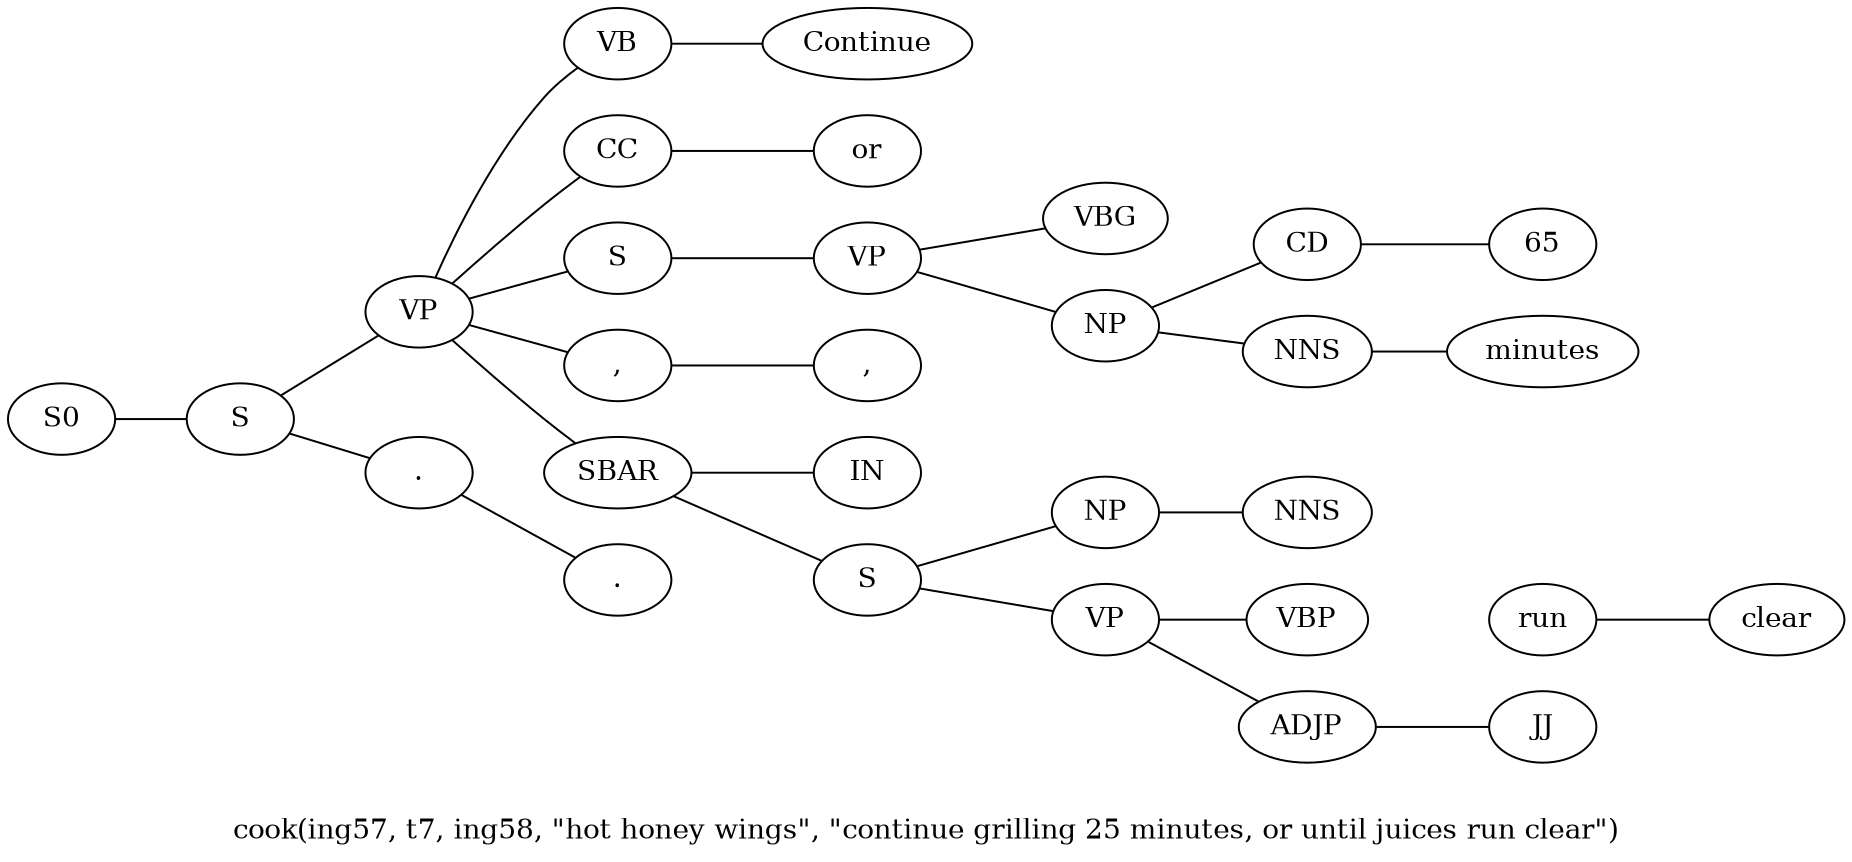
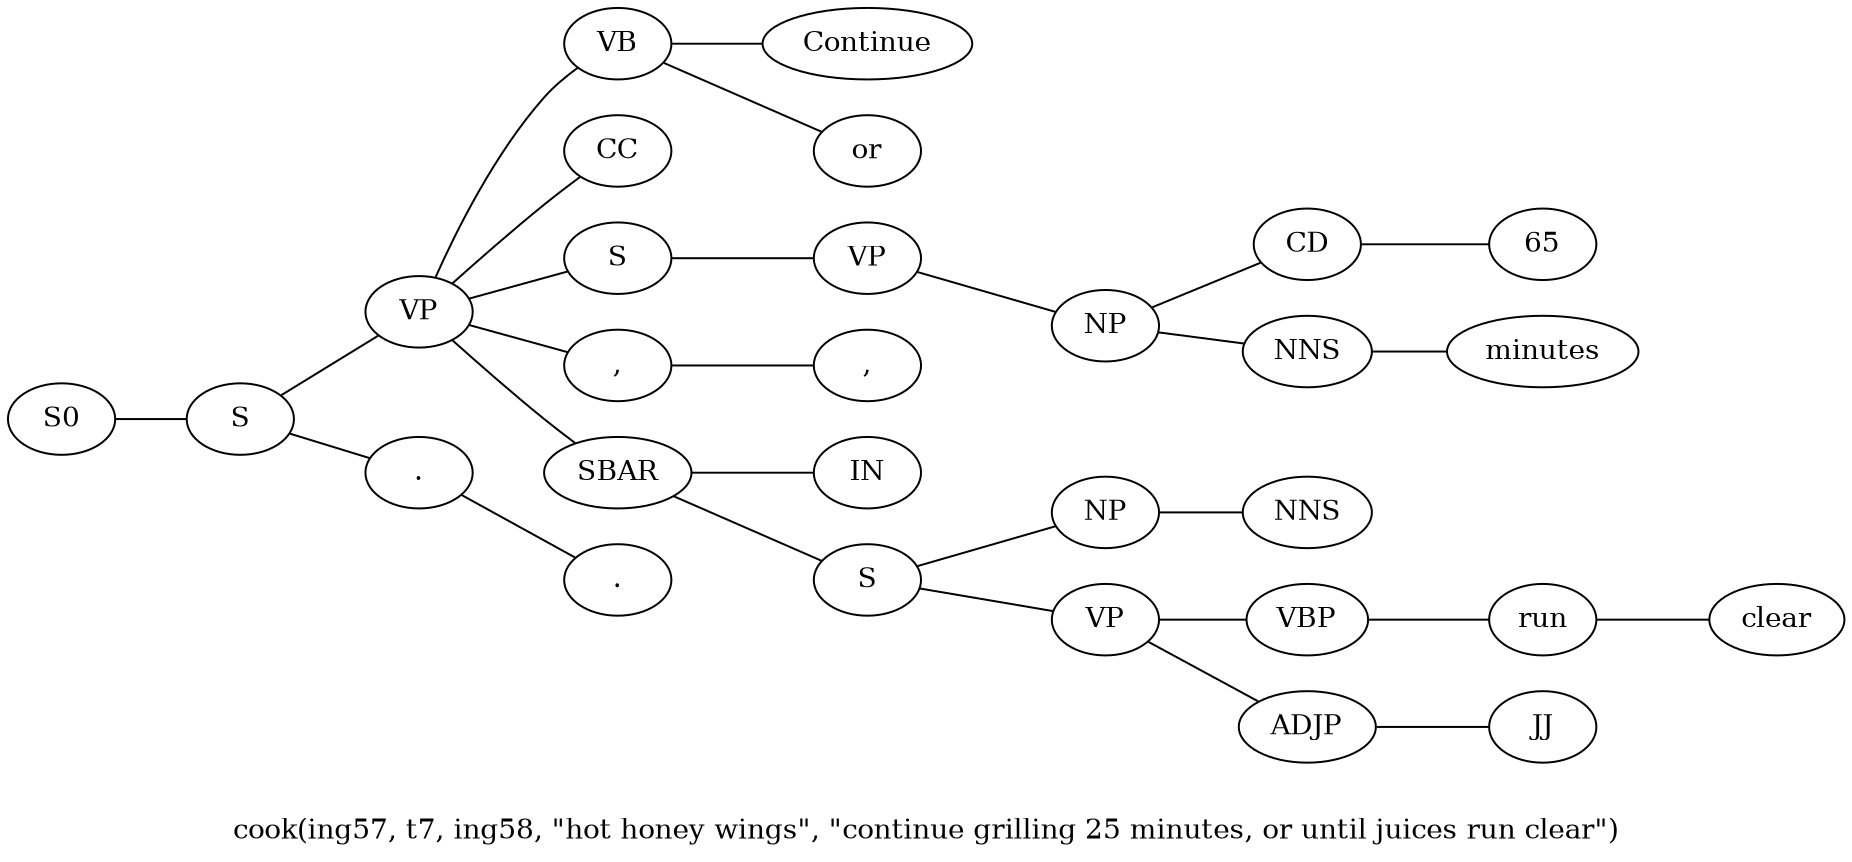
(743, 151) -> (743, 97)
(1105, 218) -> none
none -> (1429, 620)
